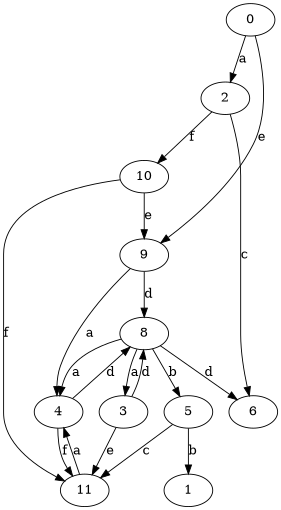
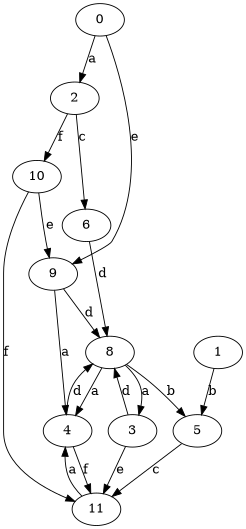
(195, 370) -> (97, 284)
(188, 447) -> (209, 387)
